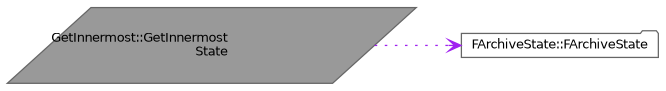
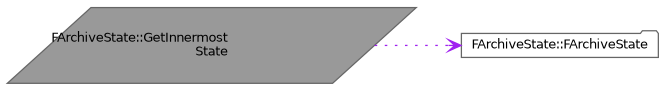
(212, 45) -> (212, 45)
